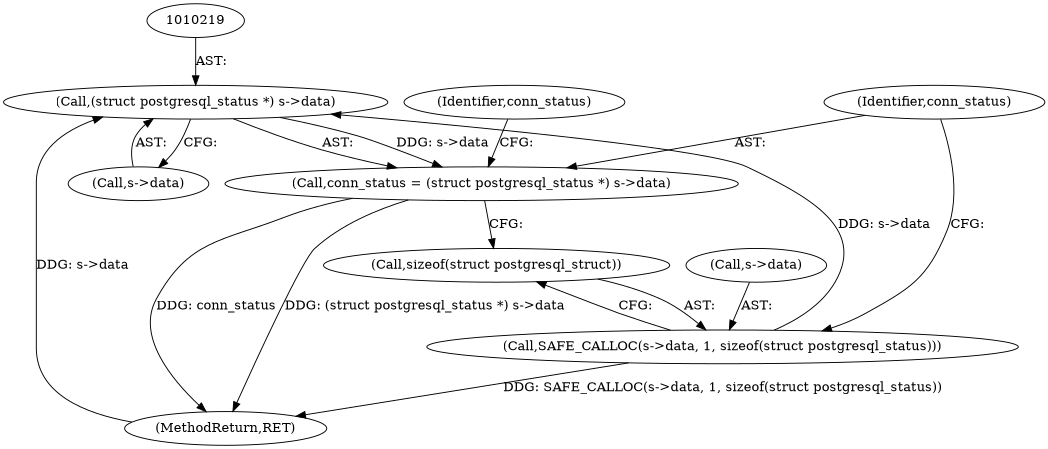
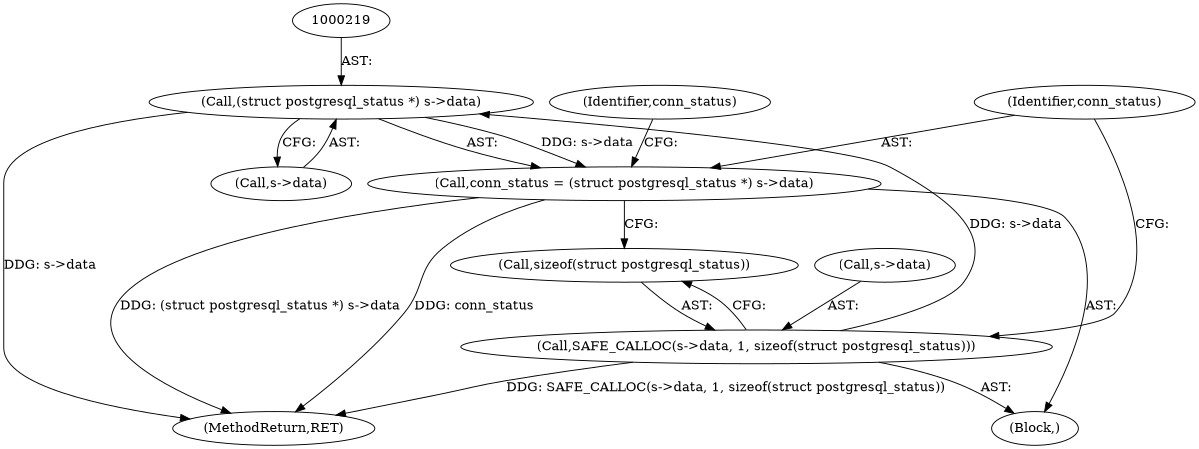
(196, 21) -> (341, 21)
(497, 265) -> (624, 265)
(36, 286) -> (4, 261)
none -> (1035, 428)
